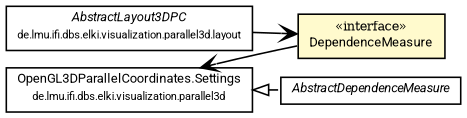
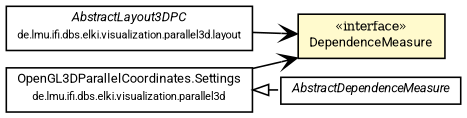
(257, 55) -> (267, 65)
